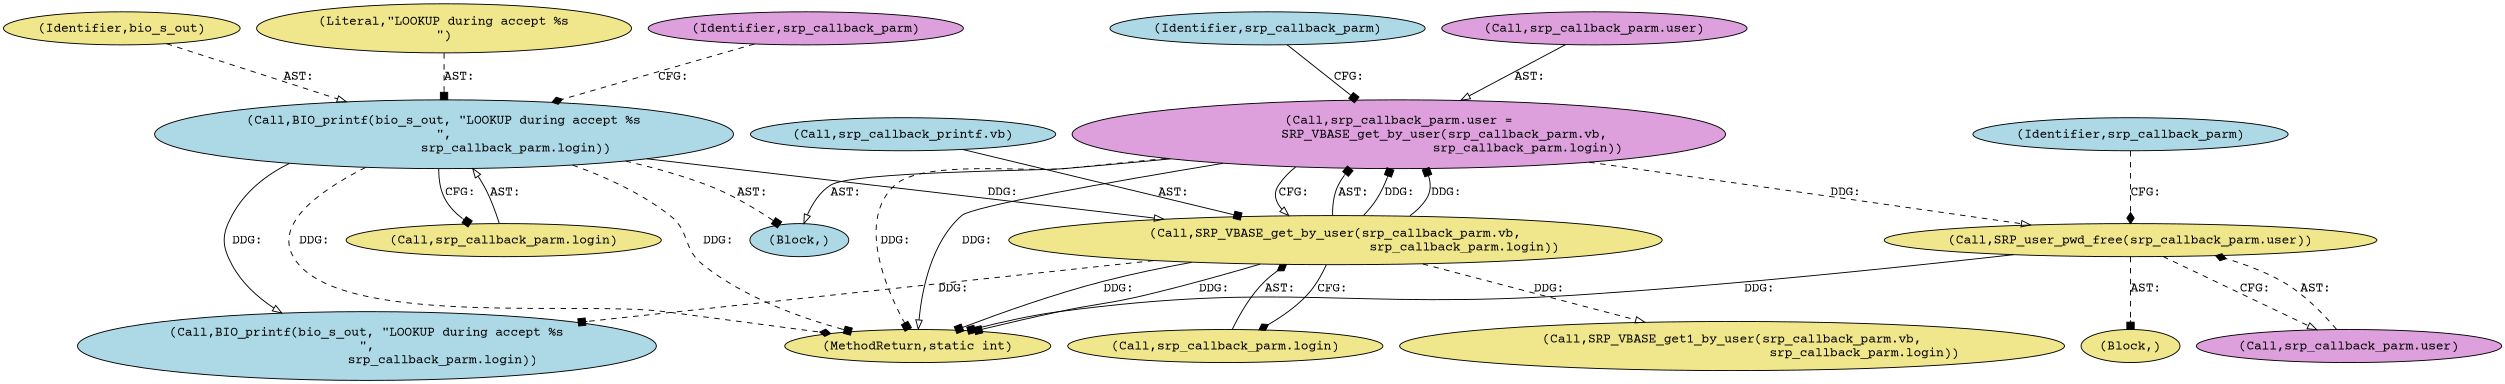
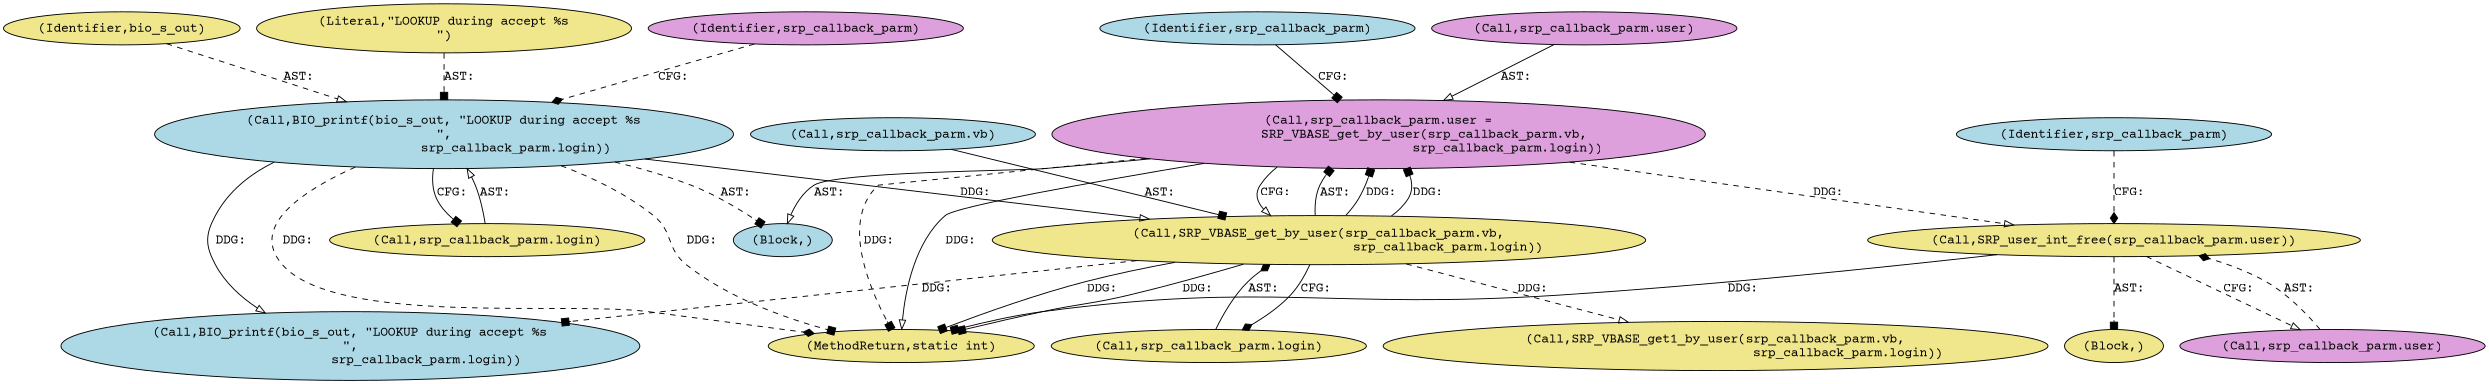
(903, 134) -> (893, 134)
(2131, 240) -> (2114, 240)
